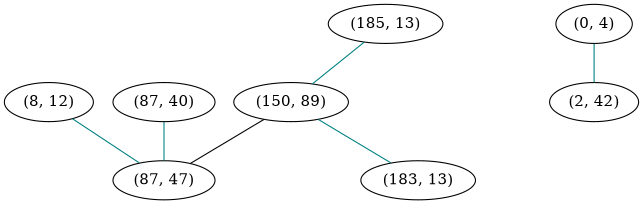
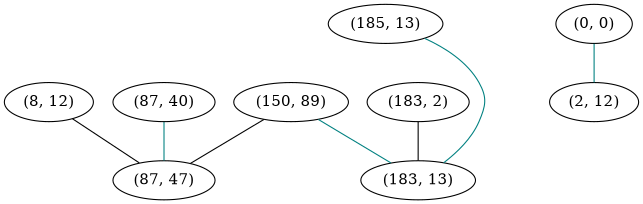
(594, 24) -> (594, 24)
(338, 63) -> (484, 94)
none -> (418, 102)
(594, 102) -> (594, 102)
(106, 141) -> (106, 141)
